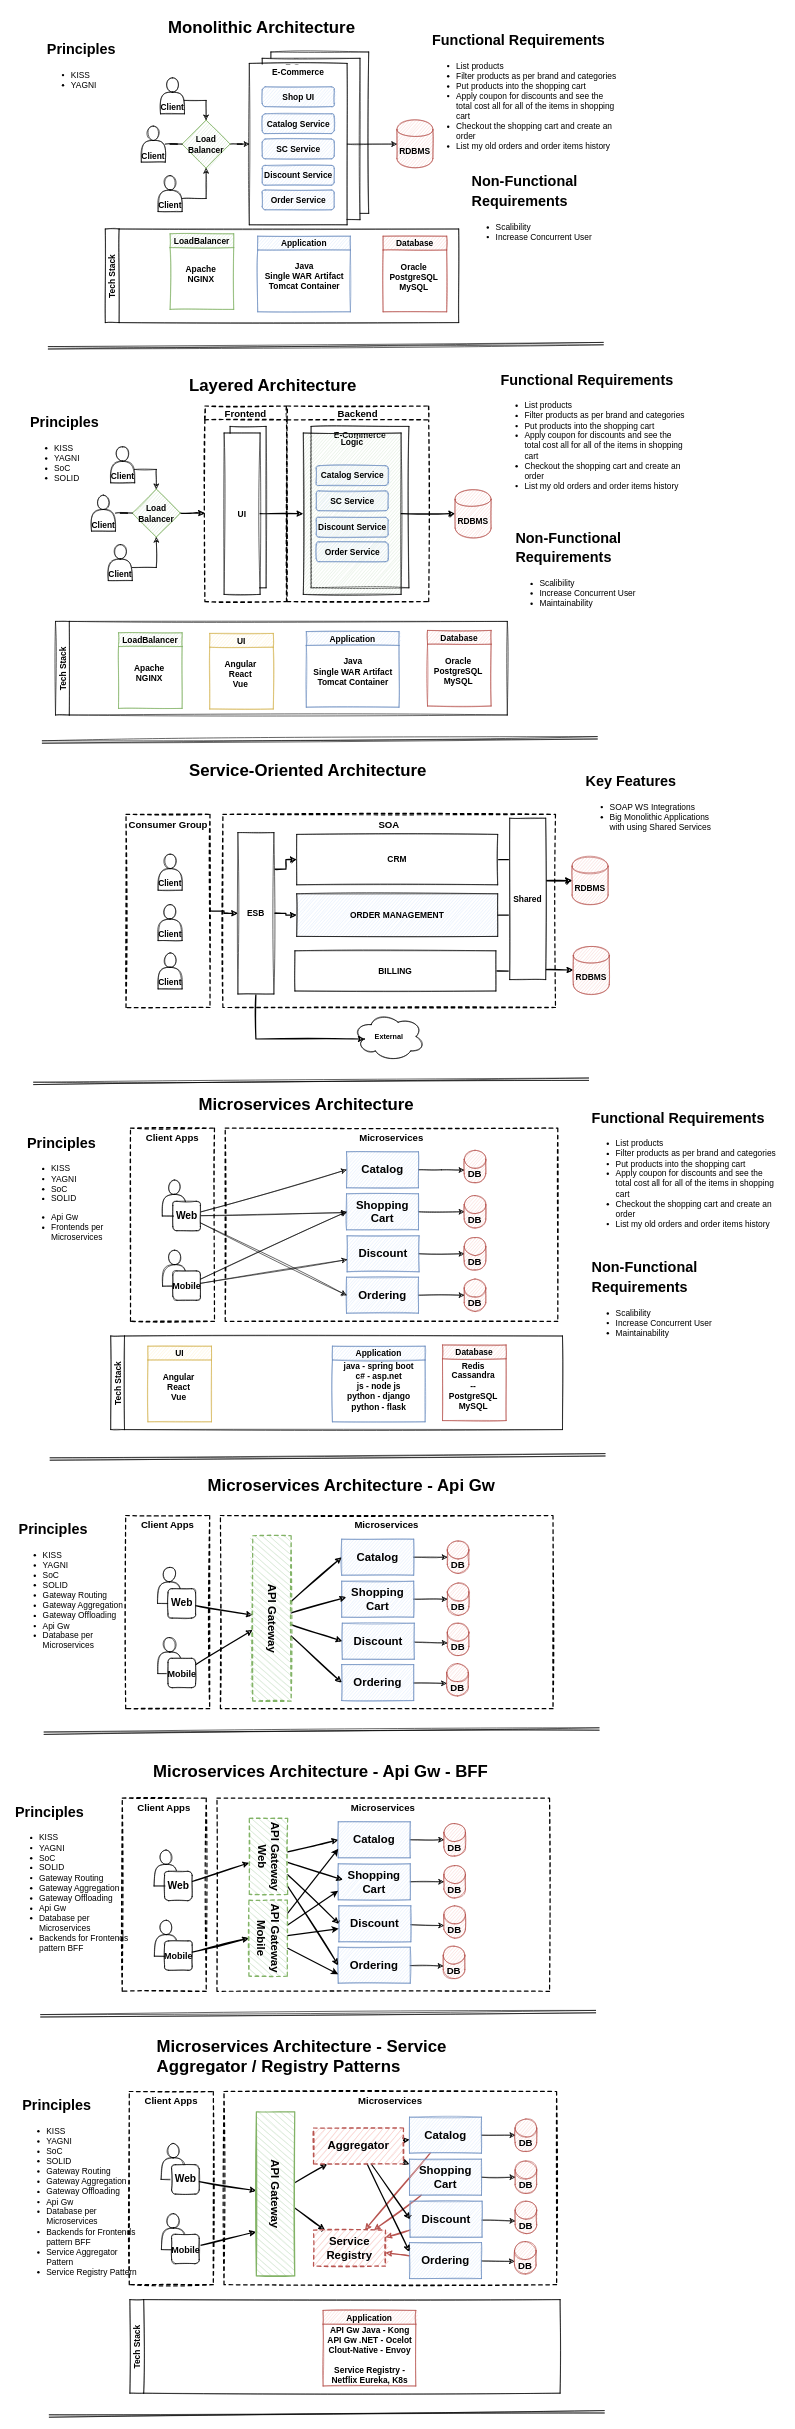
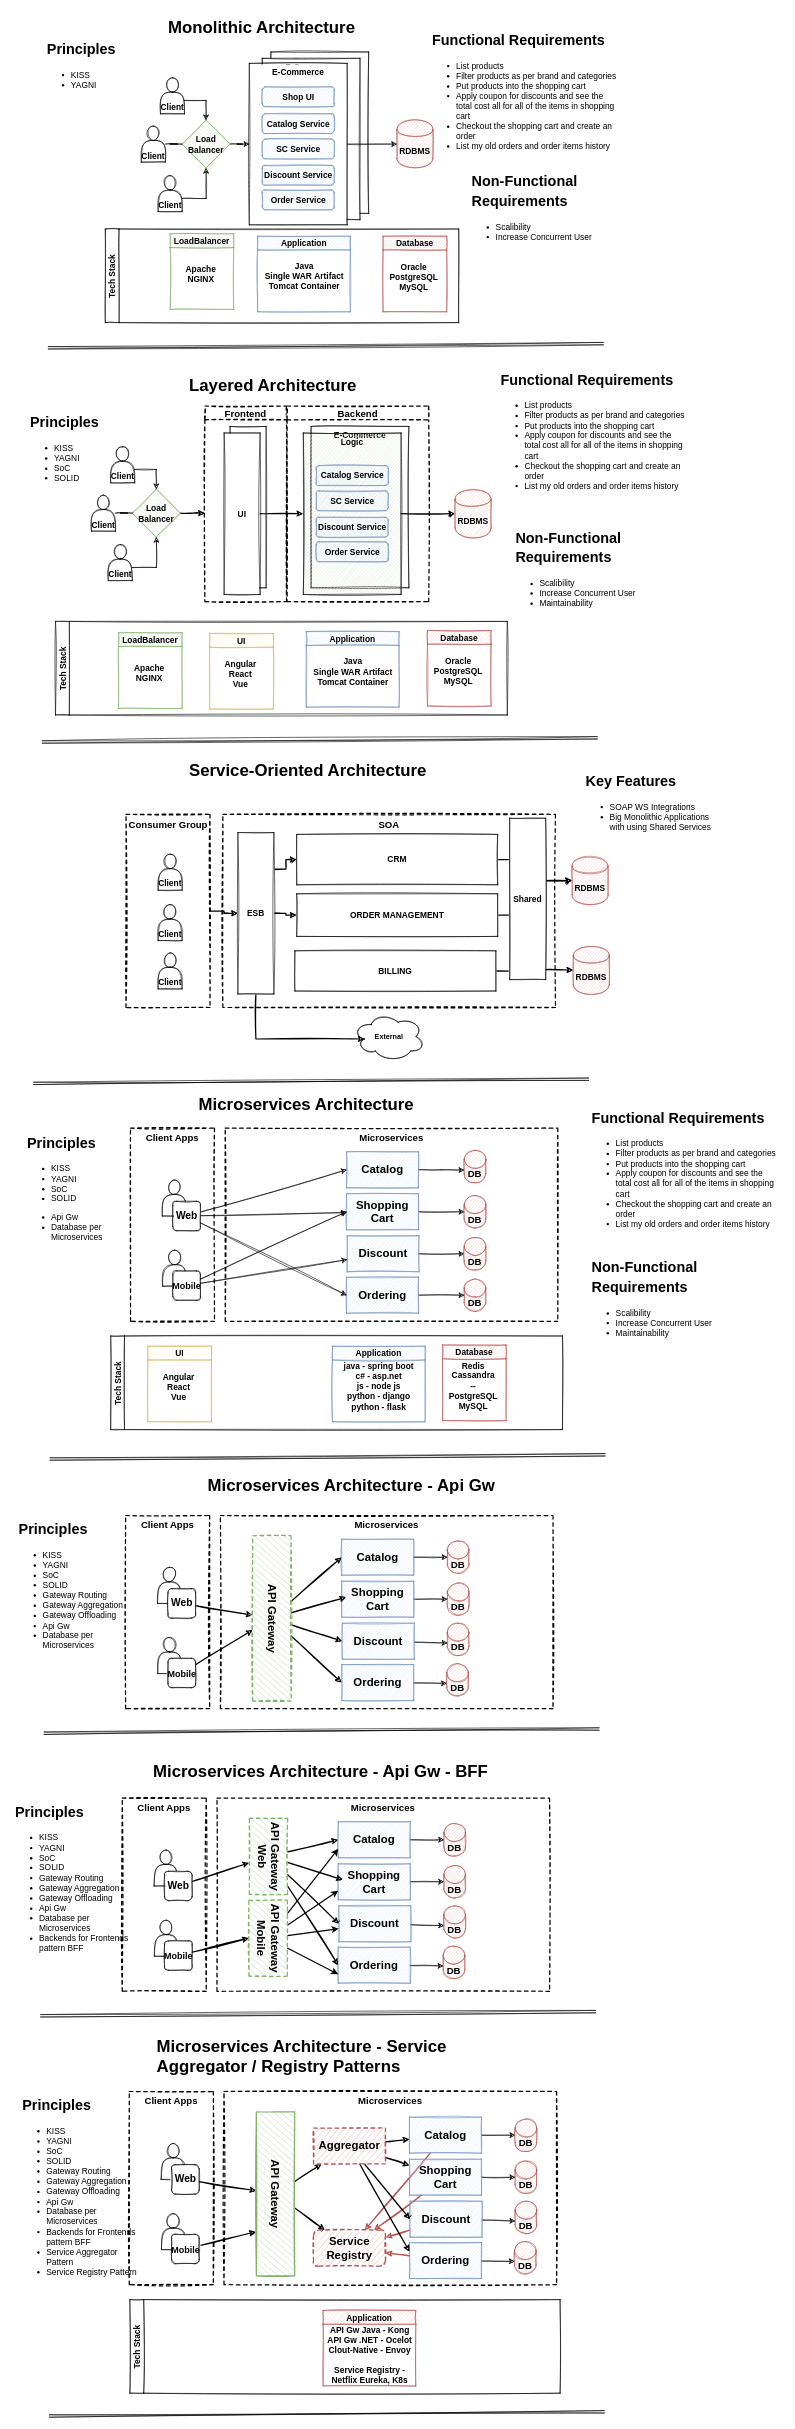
(397, 915) -> (397, 915)
(74, 1161) -> (74, 1161)
(359, 2146) -> (350, 2146)
(350, 2248) -> (350, 2248)
